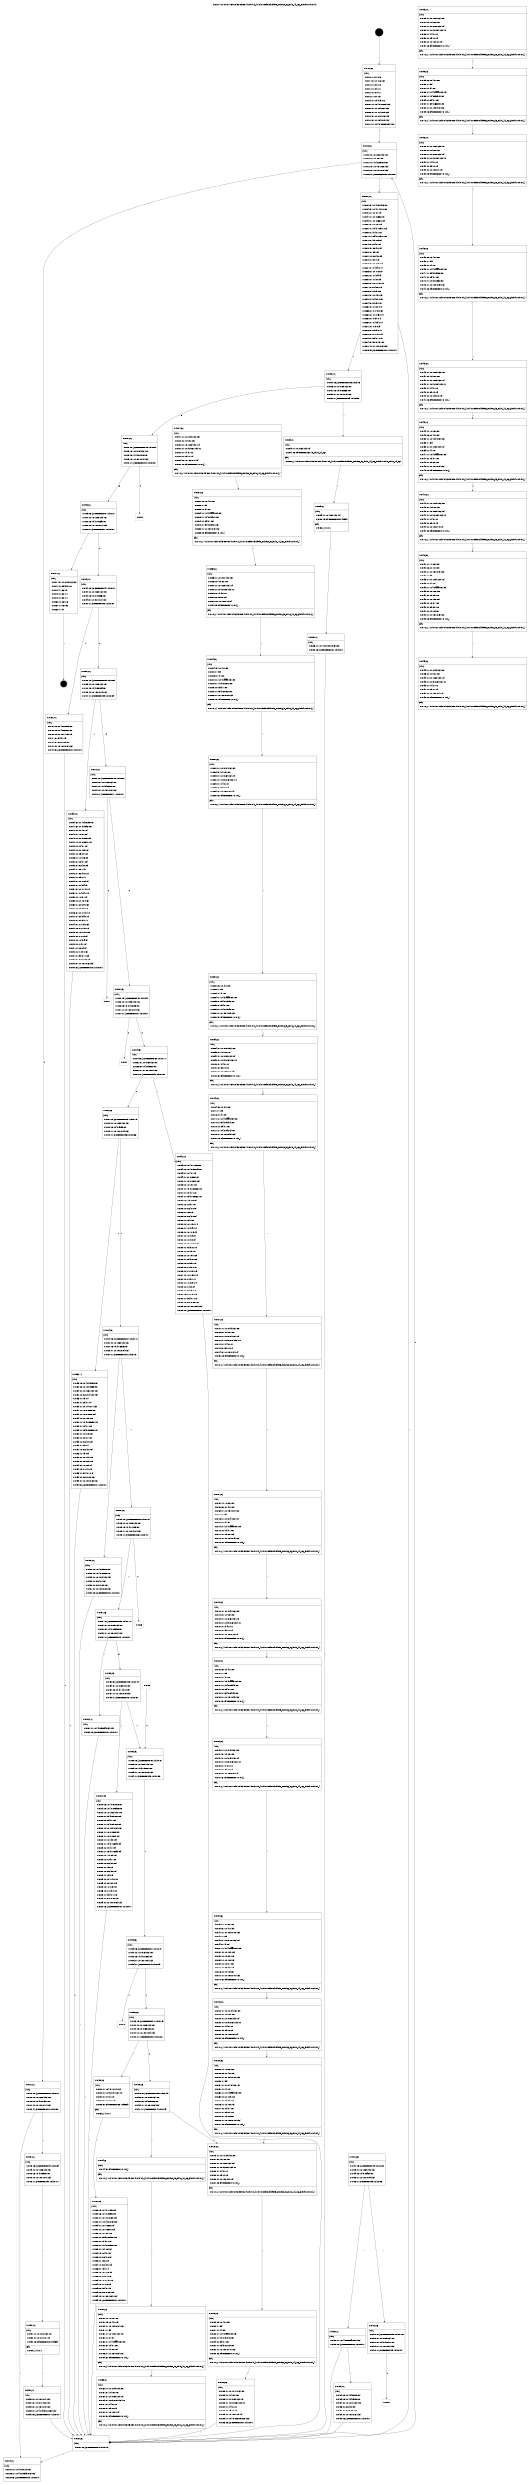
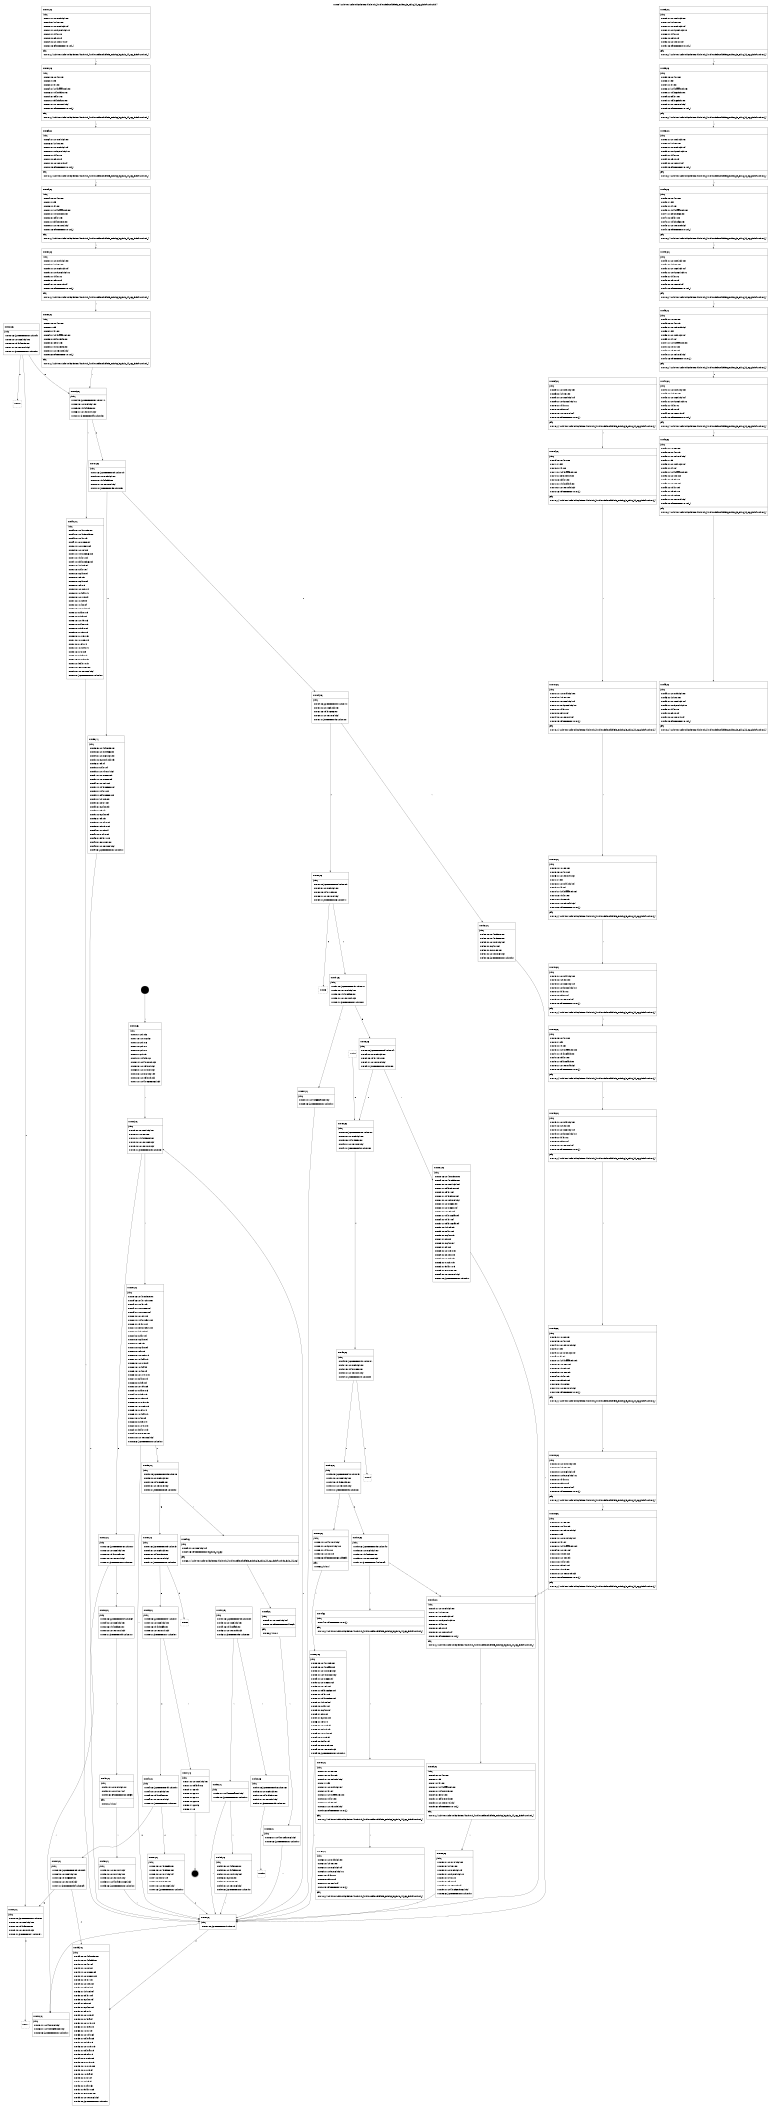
(119, 891) -> (25, 1130)
(263, 1032) -> (91, 377)
(69, 1704) -> (159, 1969)
